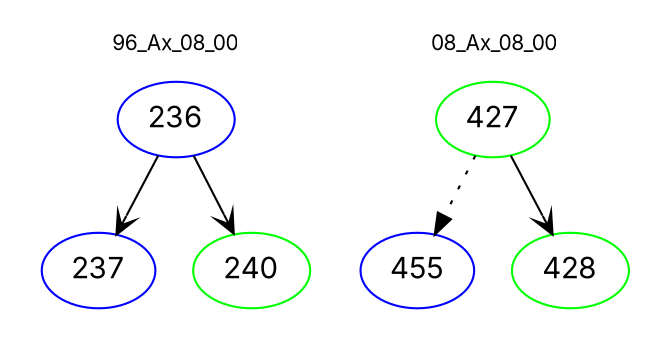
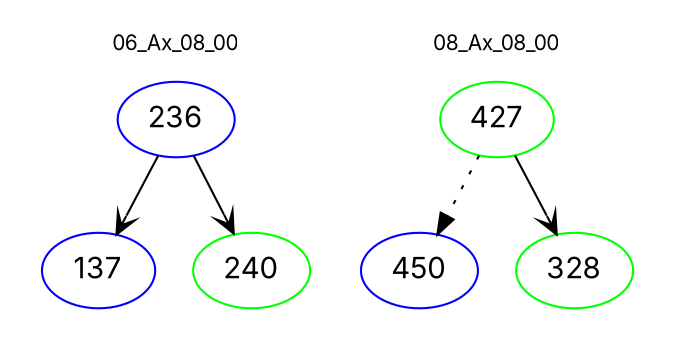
(176, 45) -> (176, 45)
(99, 271) -> (99, 271)
(417, 271) -> (419, 271)
(570, 271) -> (575, 271)
